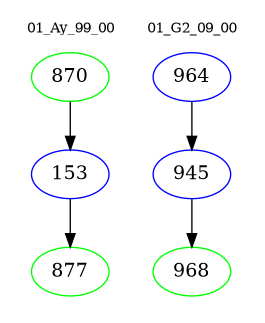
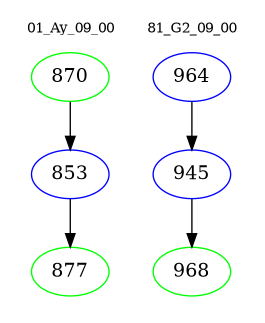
(71, 29) -> (71, 29)
(193, 29) -> (193, 29)
(70, 174) -> (70, 174)
